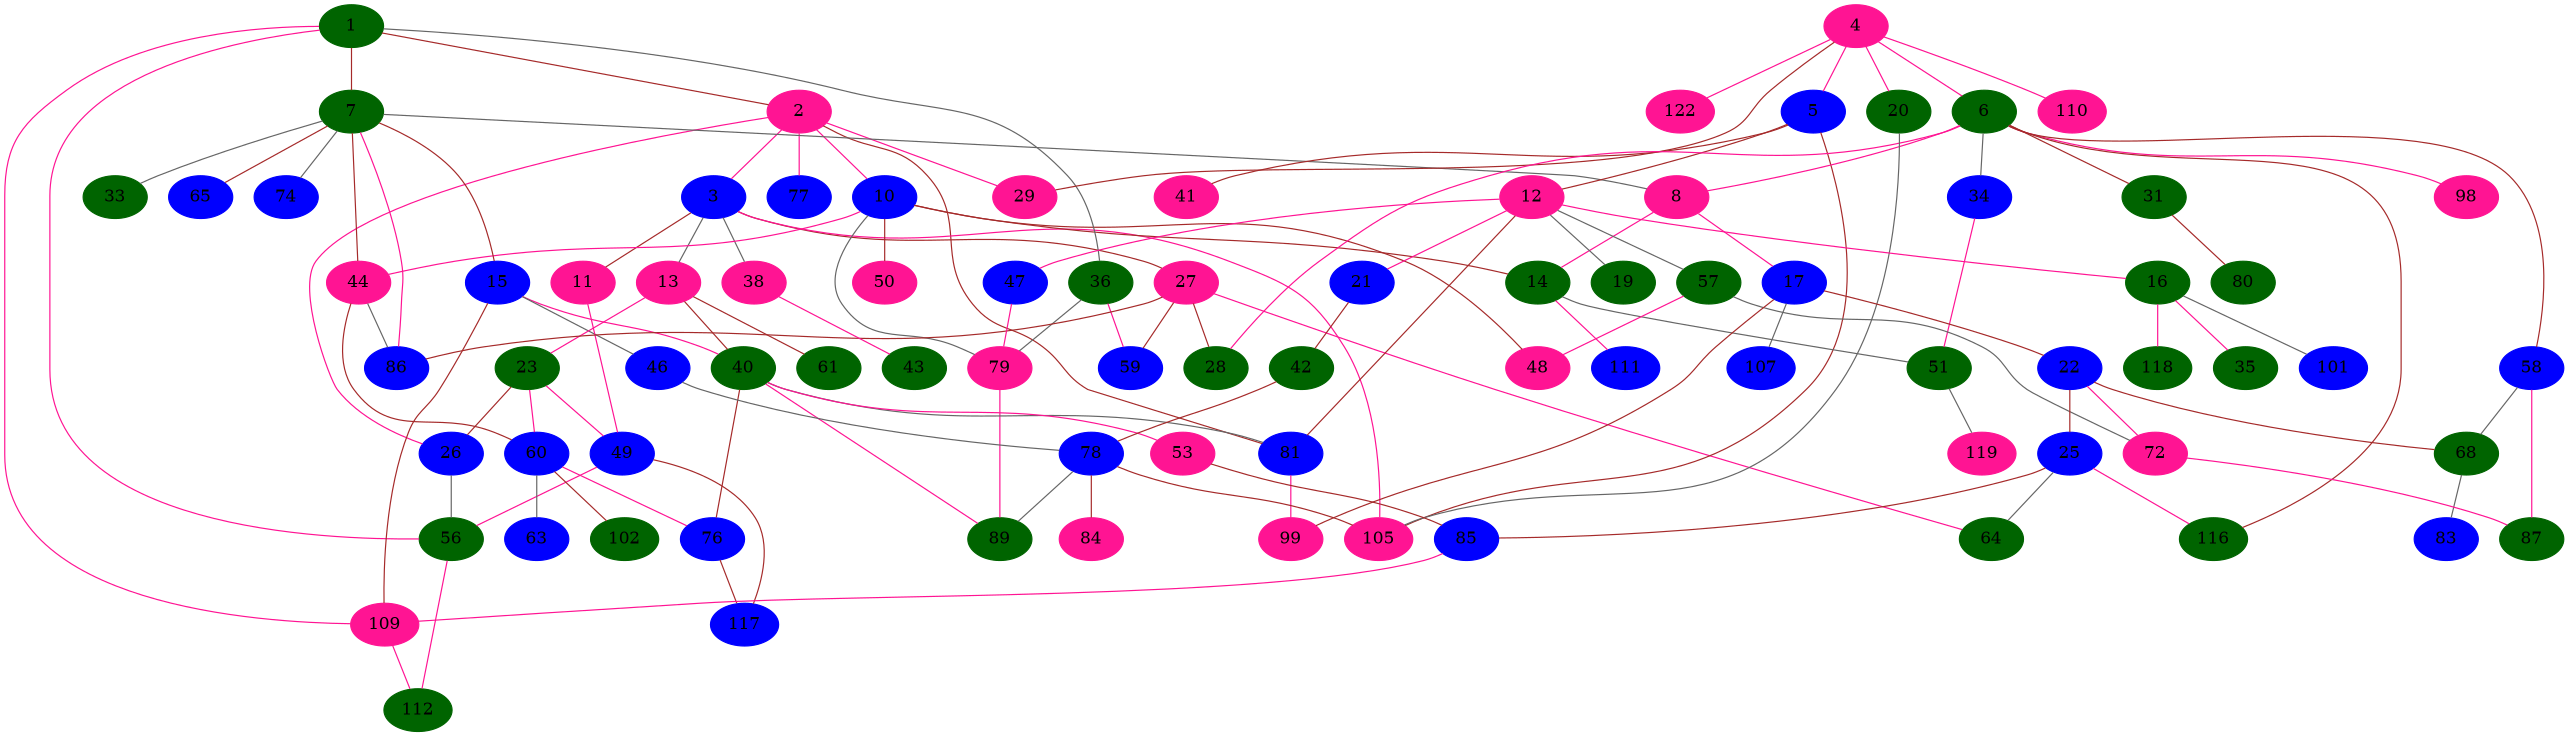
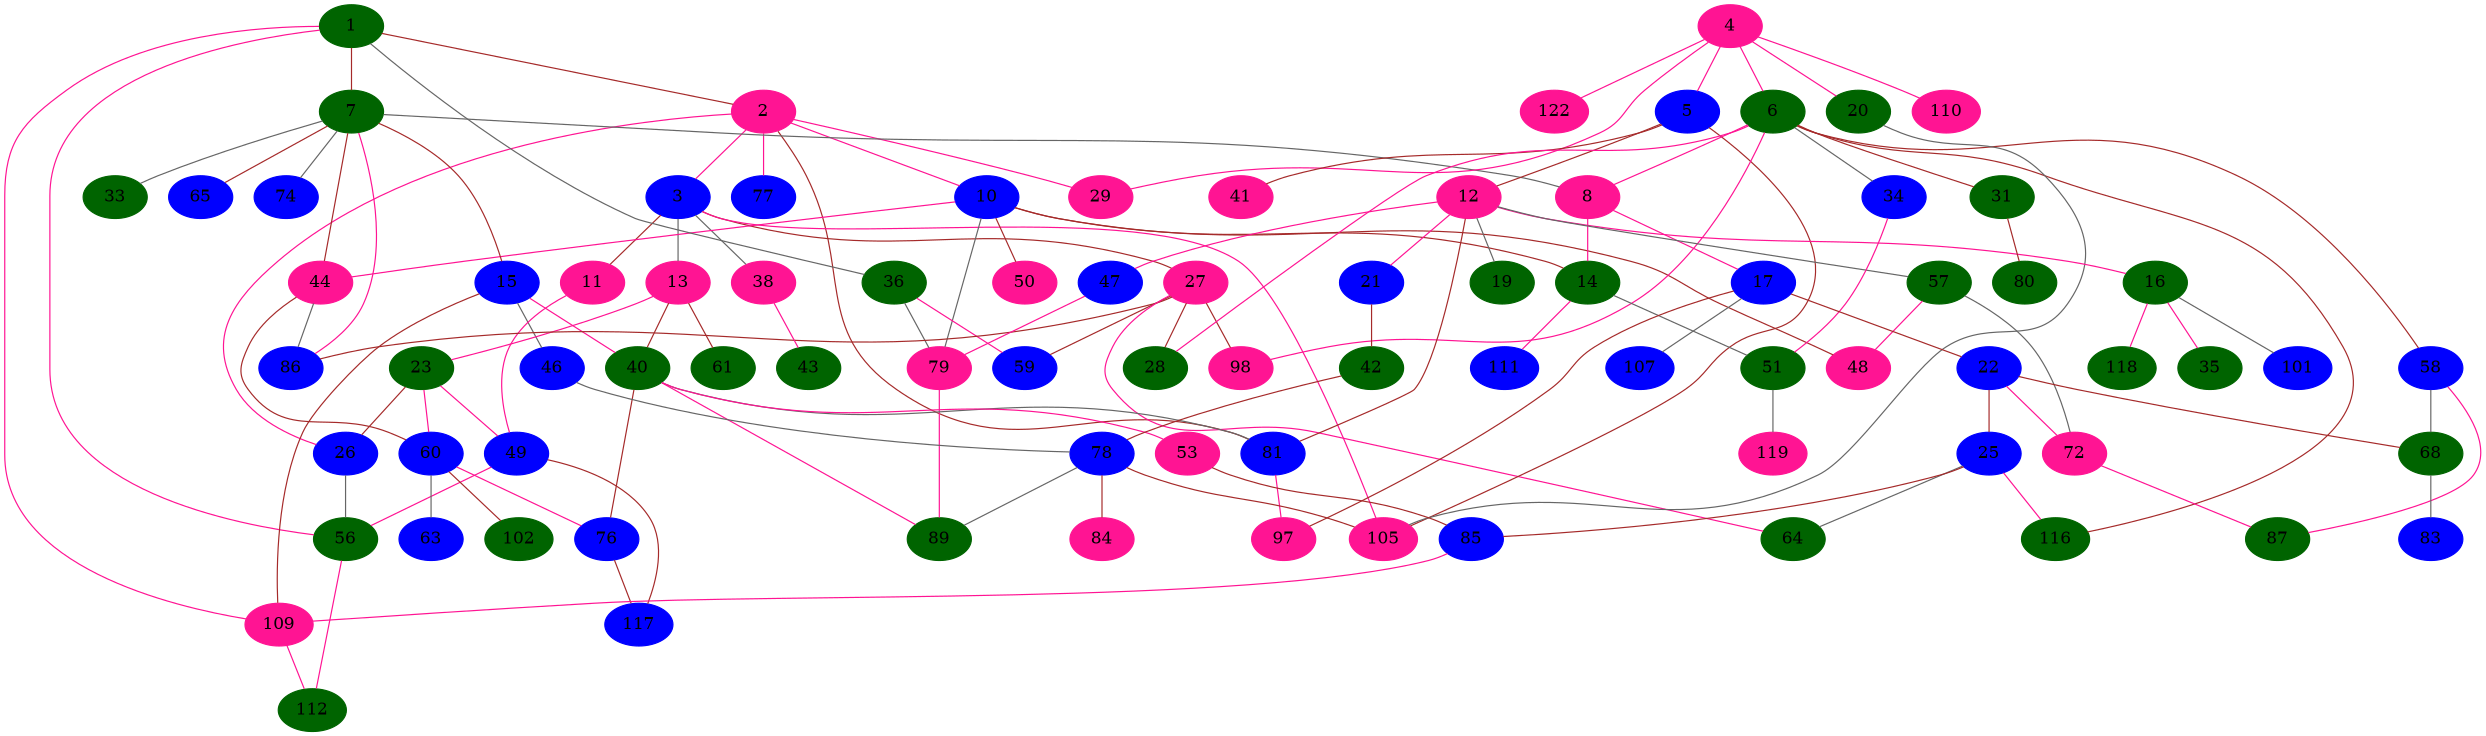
(1320, 169) -> (1408, 172)
none -> (1220, 329)
(1291, 539) -> (1284, 539)
